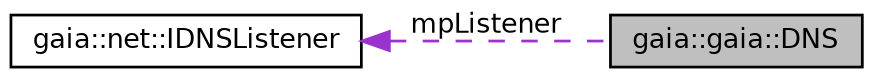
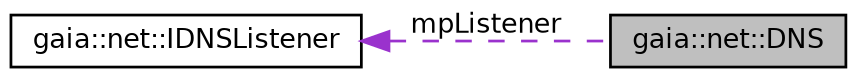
(736, 41) -> (728, 41)
